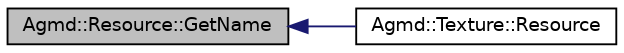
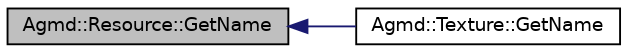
(486, 26) -> (488, 26)
